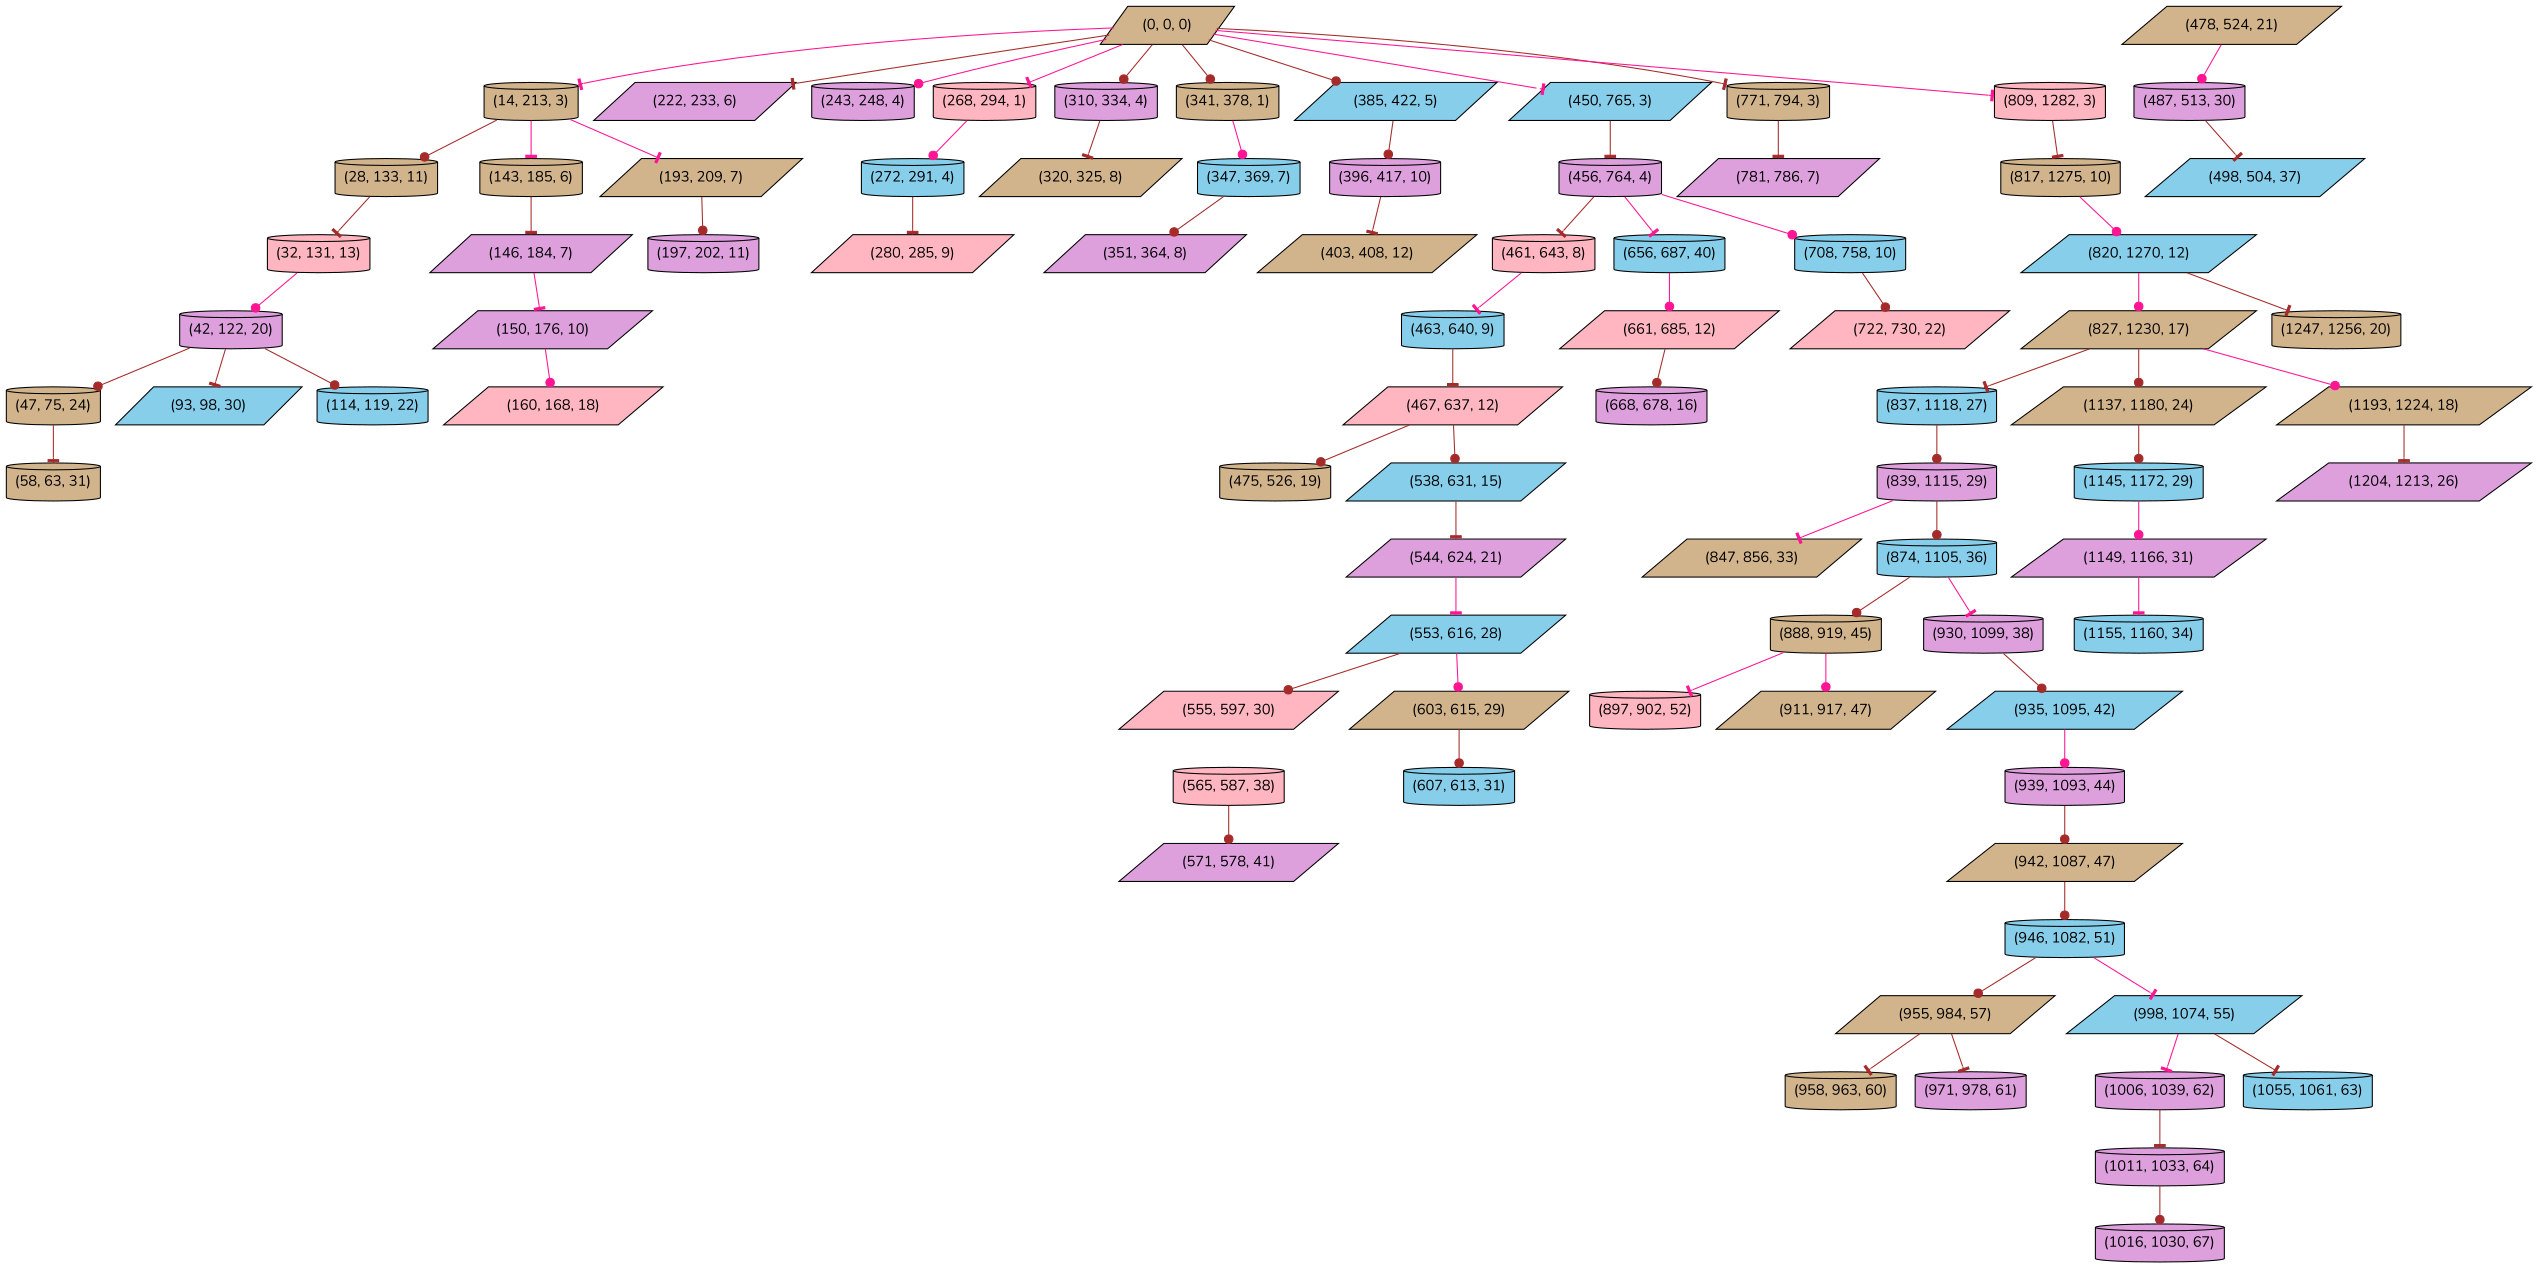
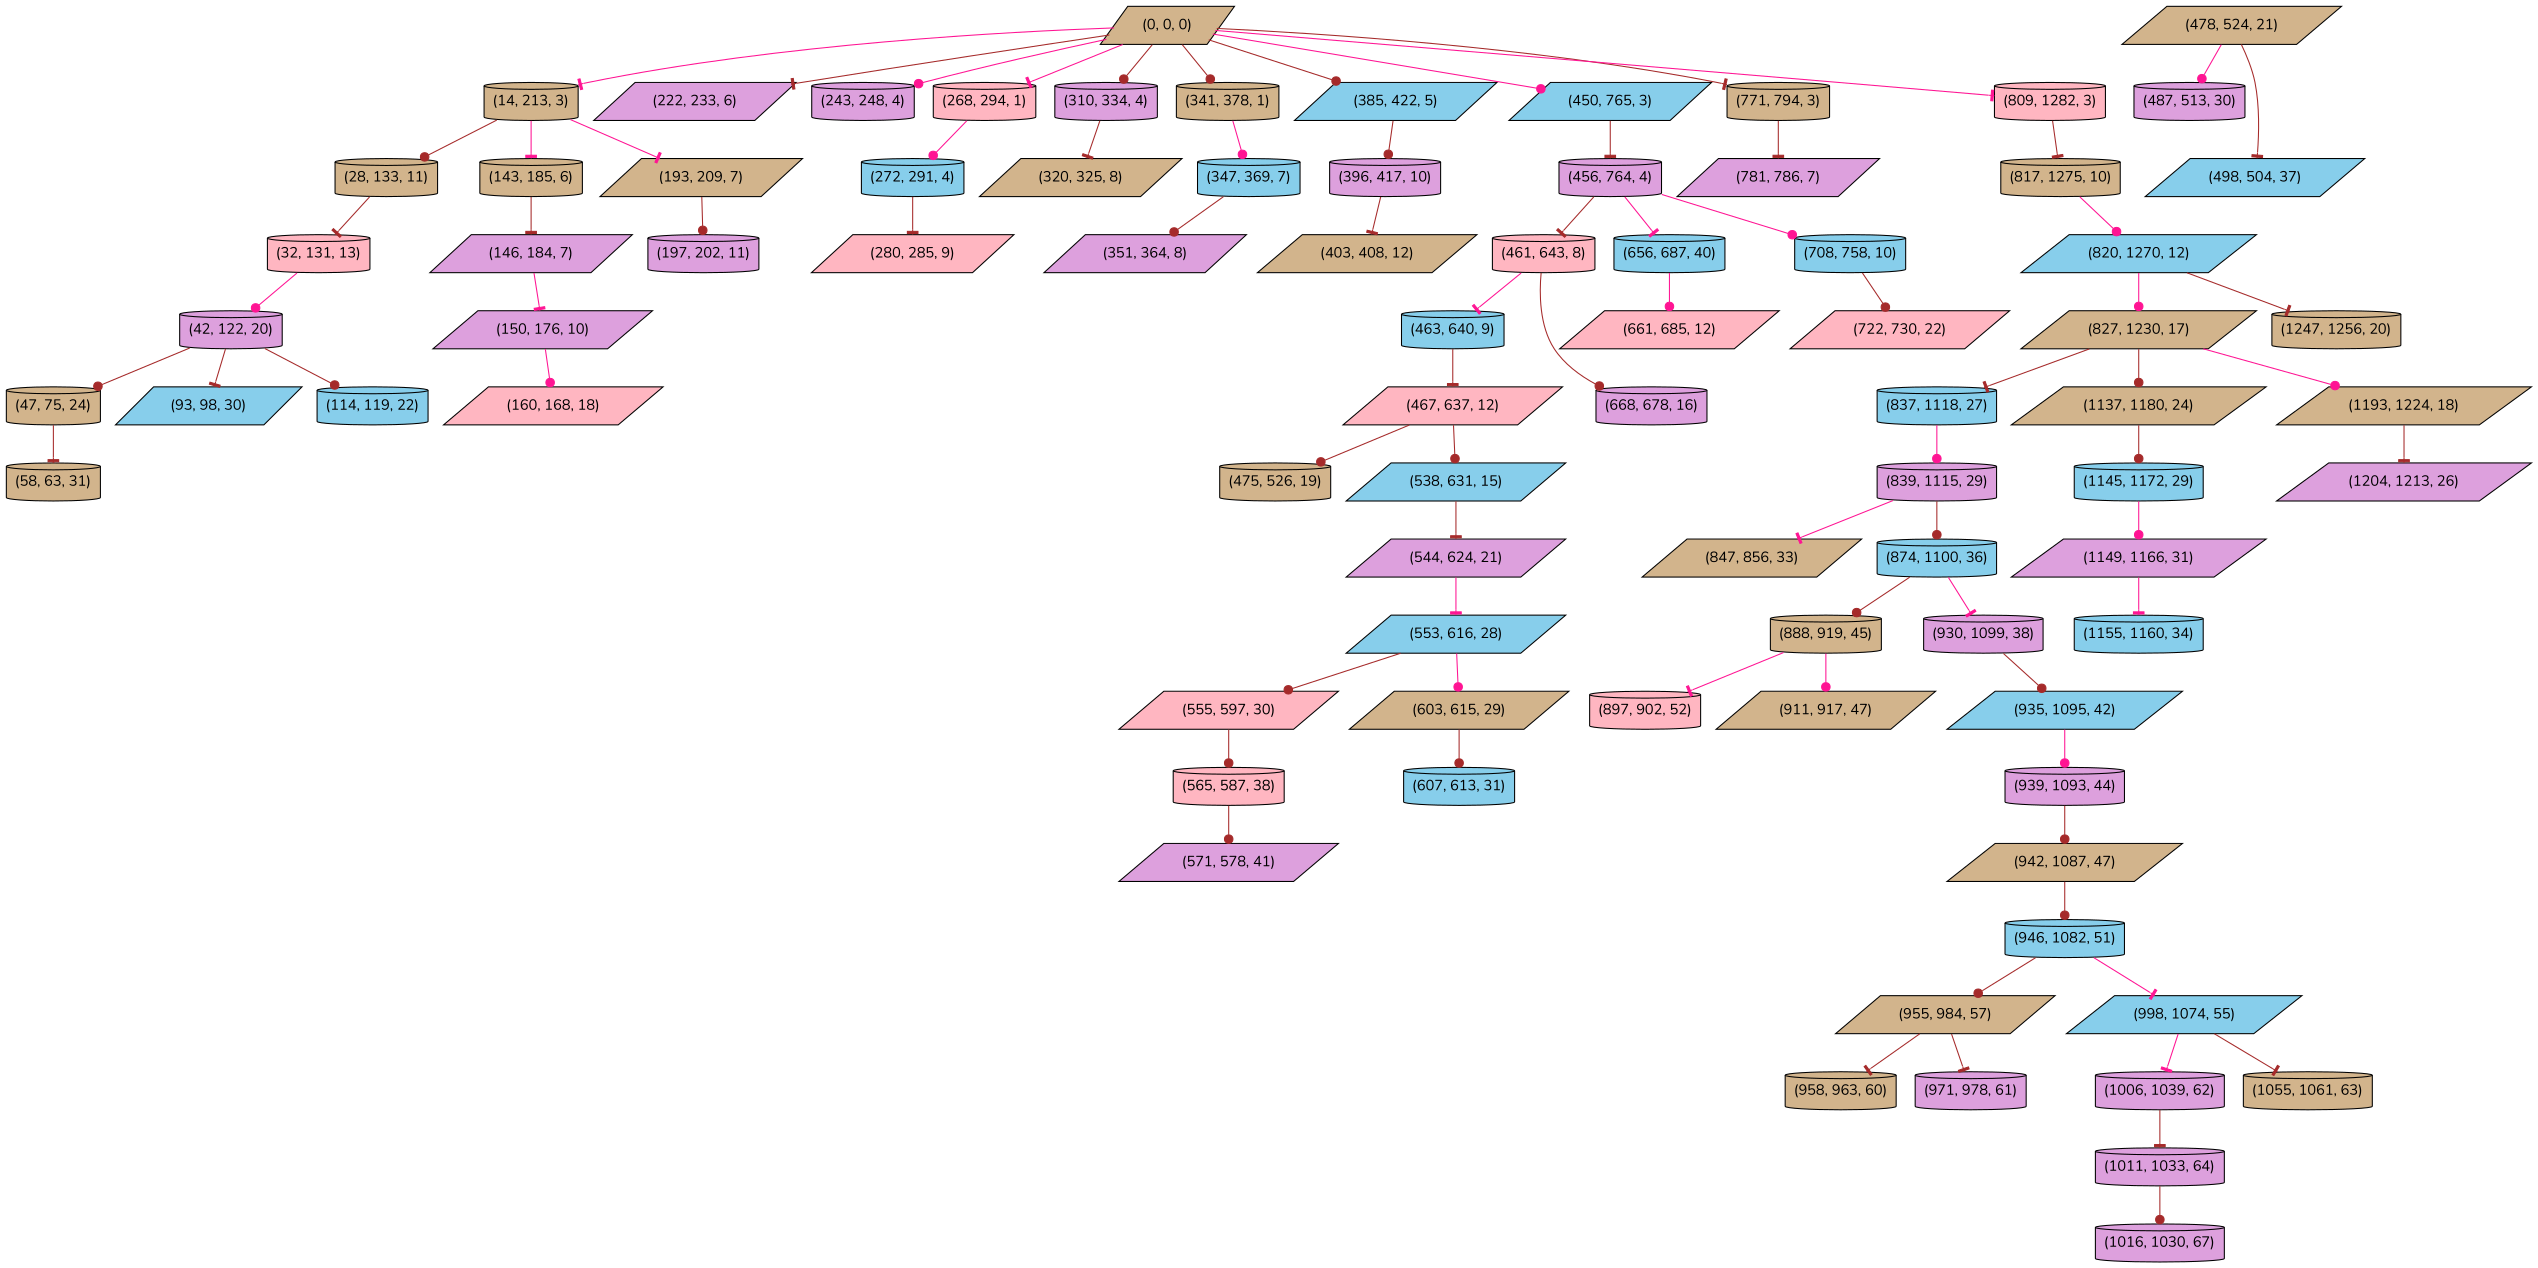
(1375, 61) -> (1375, 61)
(2220, 138) -> (2257, 97)
(1661, 364) -> (1549, 338)
(1937, 440) -> (1937, 440)
(1937, 558) -> (1937, 558)
none -> (1229, 744)
(2308, 1091) -> (2308, 1091)
